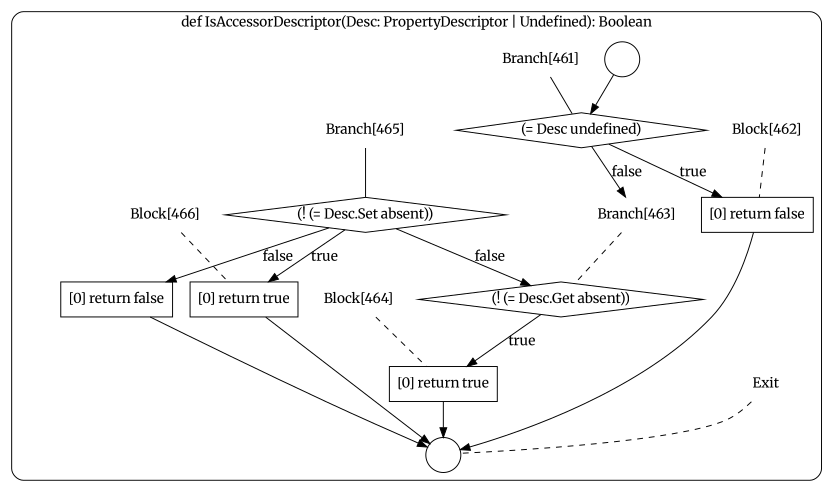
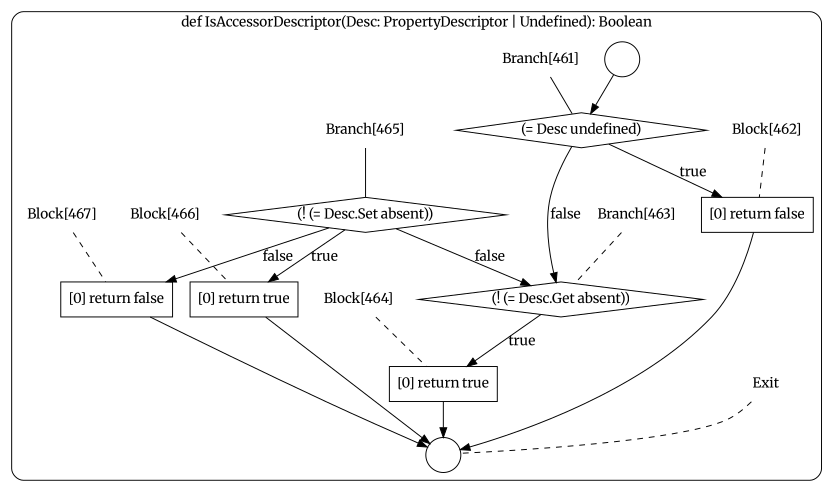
(606, 168) -> (549, 208)
none -> (62, 215)
